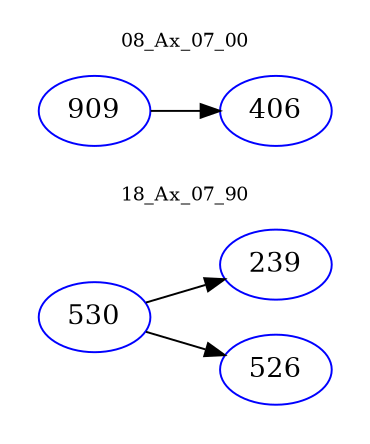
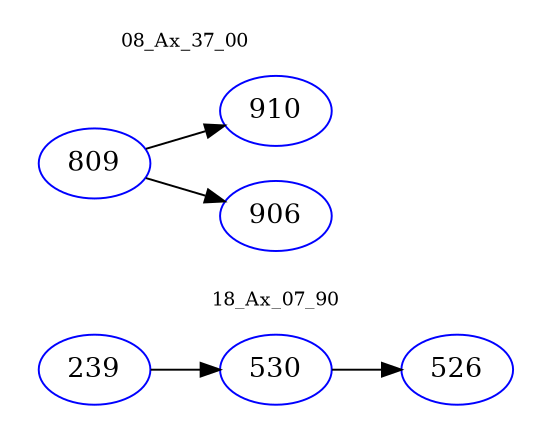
(185, 42) -> (185, 42)
(95, 111) -> (95, 163)
(276, 111) -> (276, 216)
none -> (276, 111)
(176, 294) -> (176, 370)
